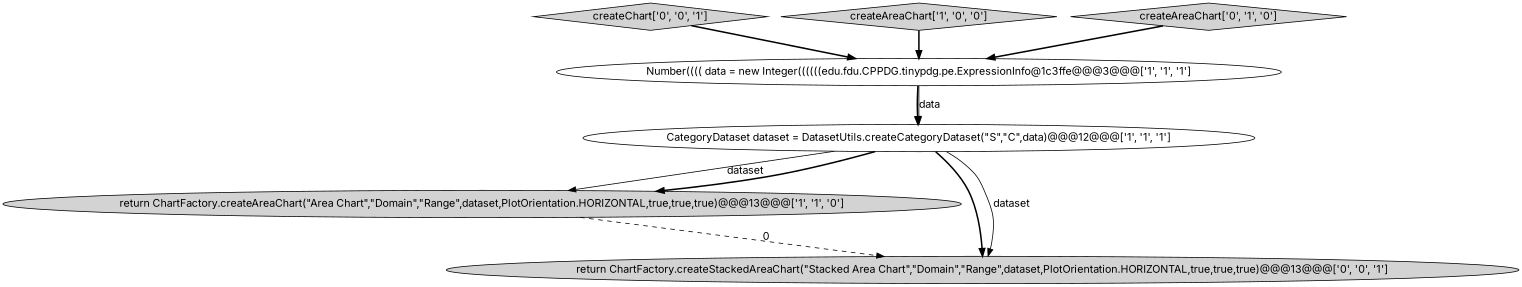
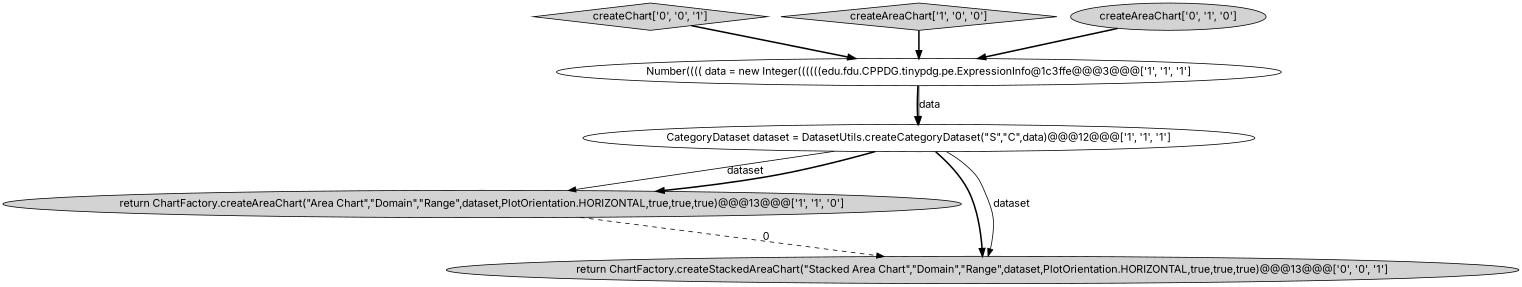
(1209, 17) -> (1168, 17)
